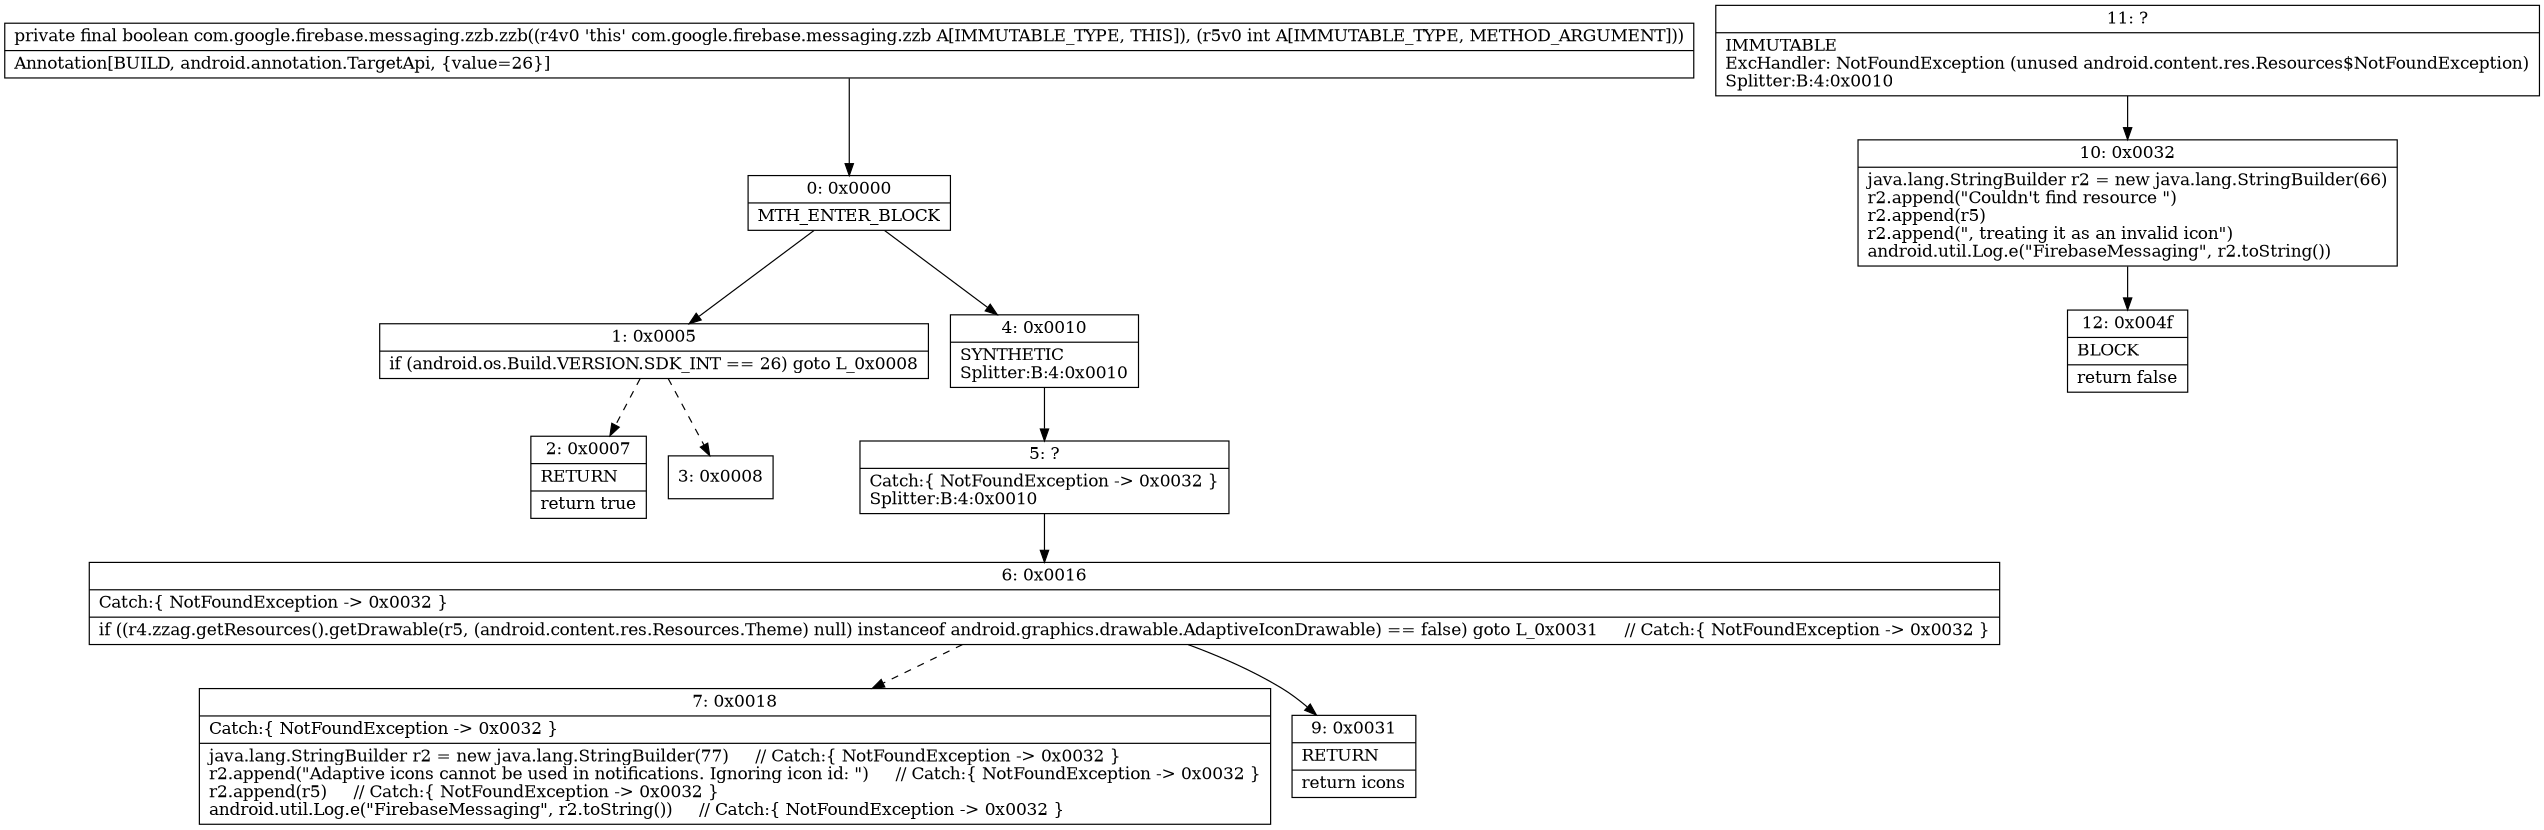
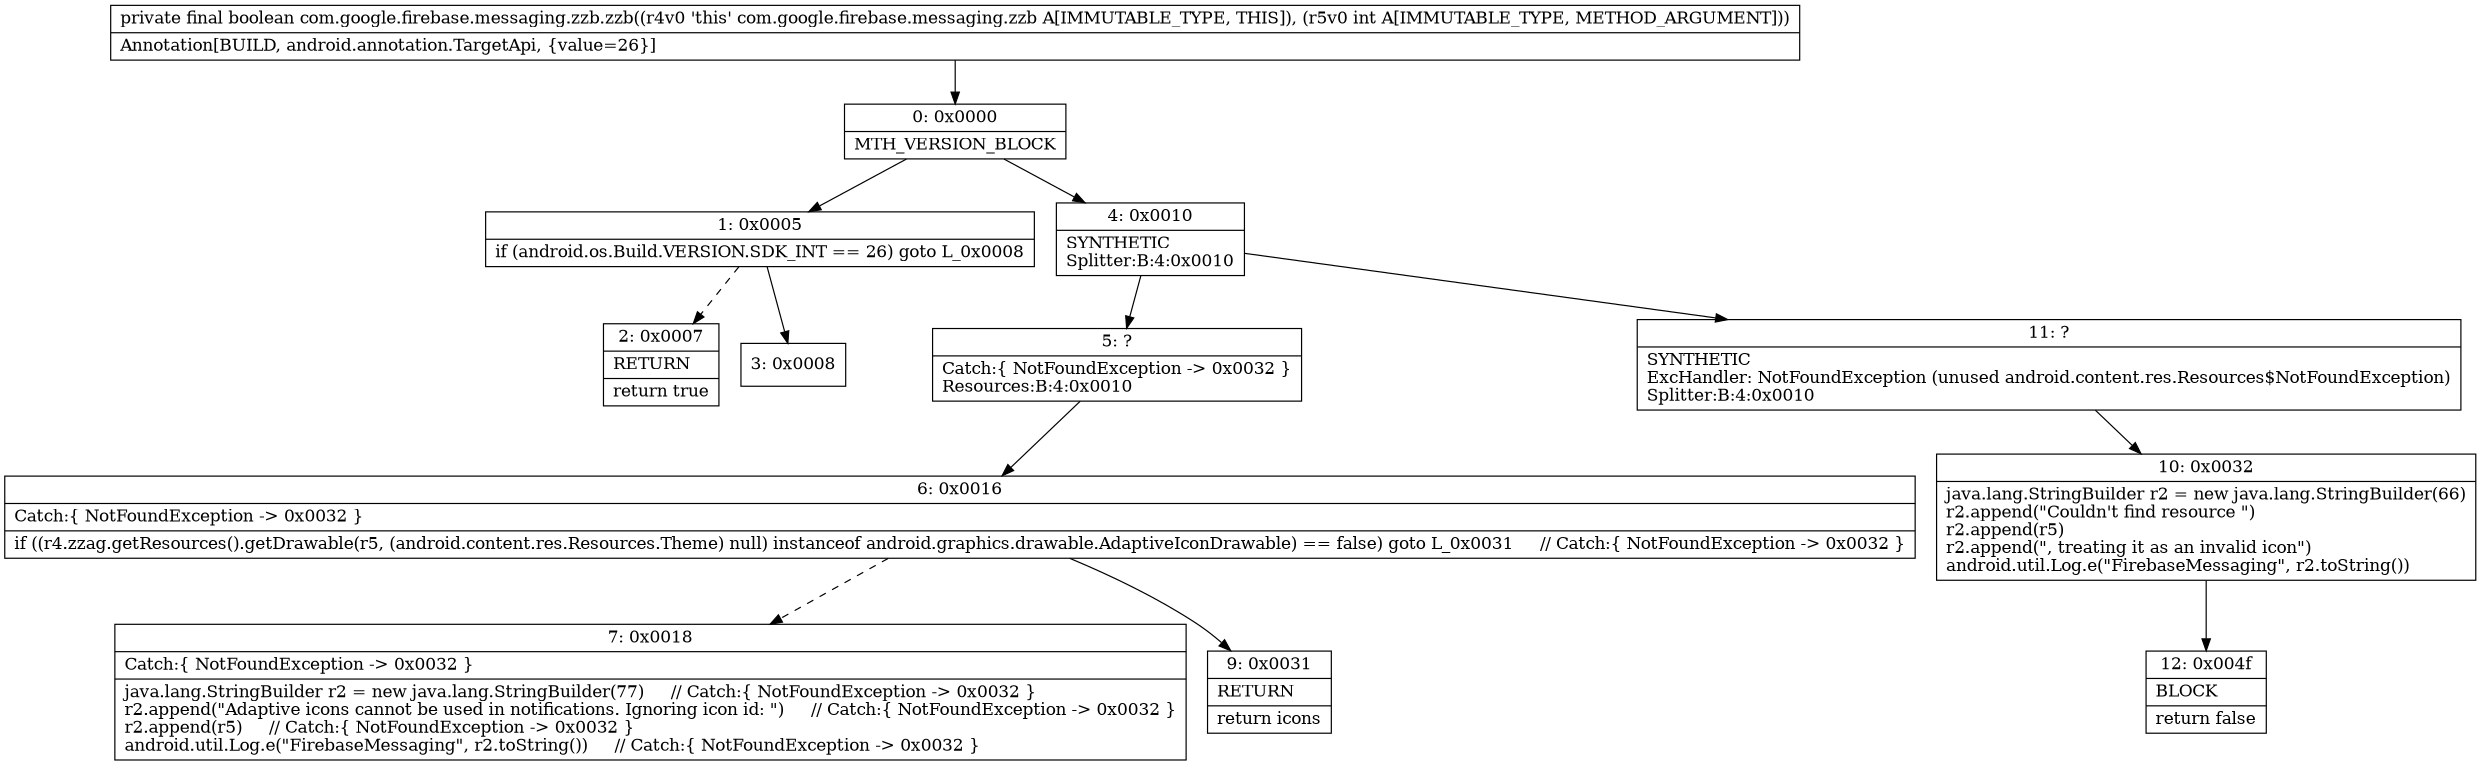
(1781, 46) -> (1699, 360)
(849, 216) -> (955, 145)
none -> (1480, 286)
(686, 412) -> (776, 299)
(954, 499) -> (1037, 387)
